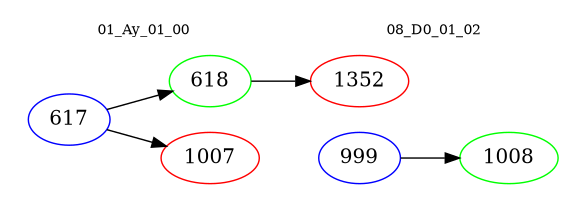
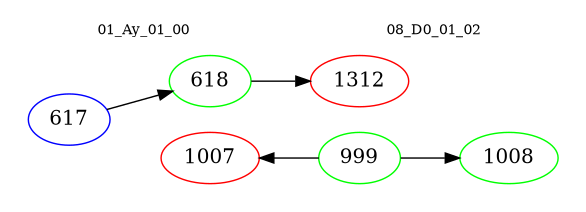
(360, 81) -> (360, 81)
(130, 136) -> (290, 158)
(360, 158) -> (360, 158)
